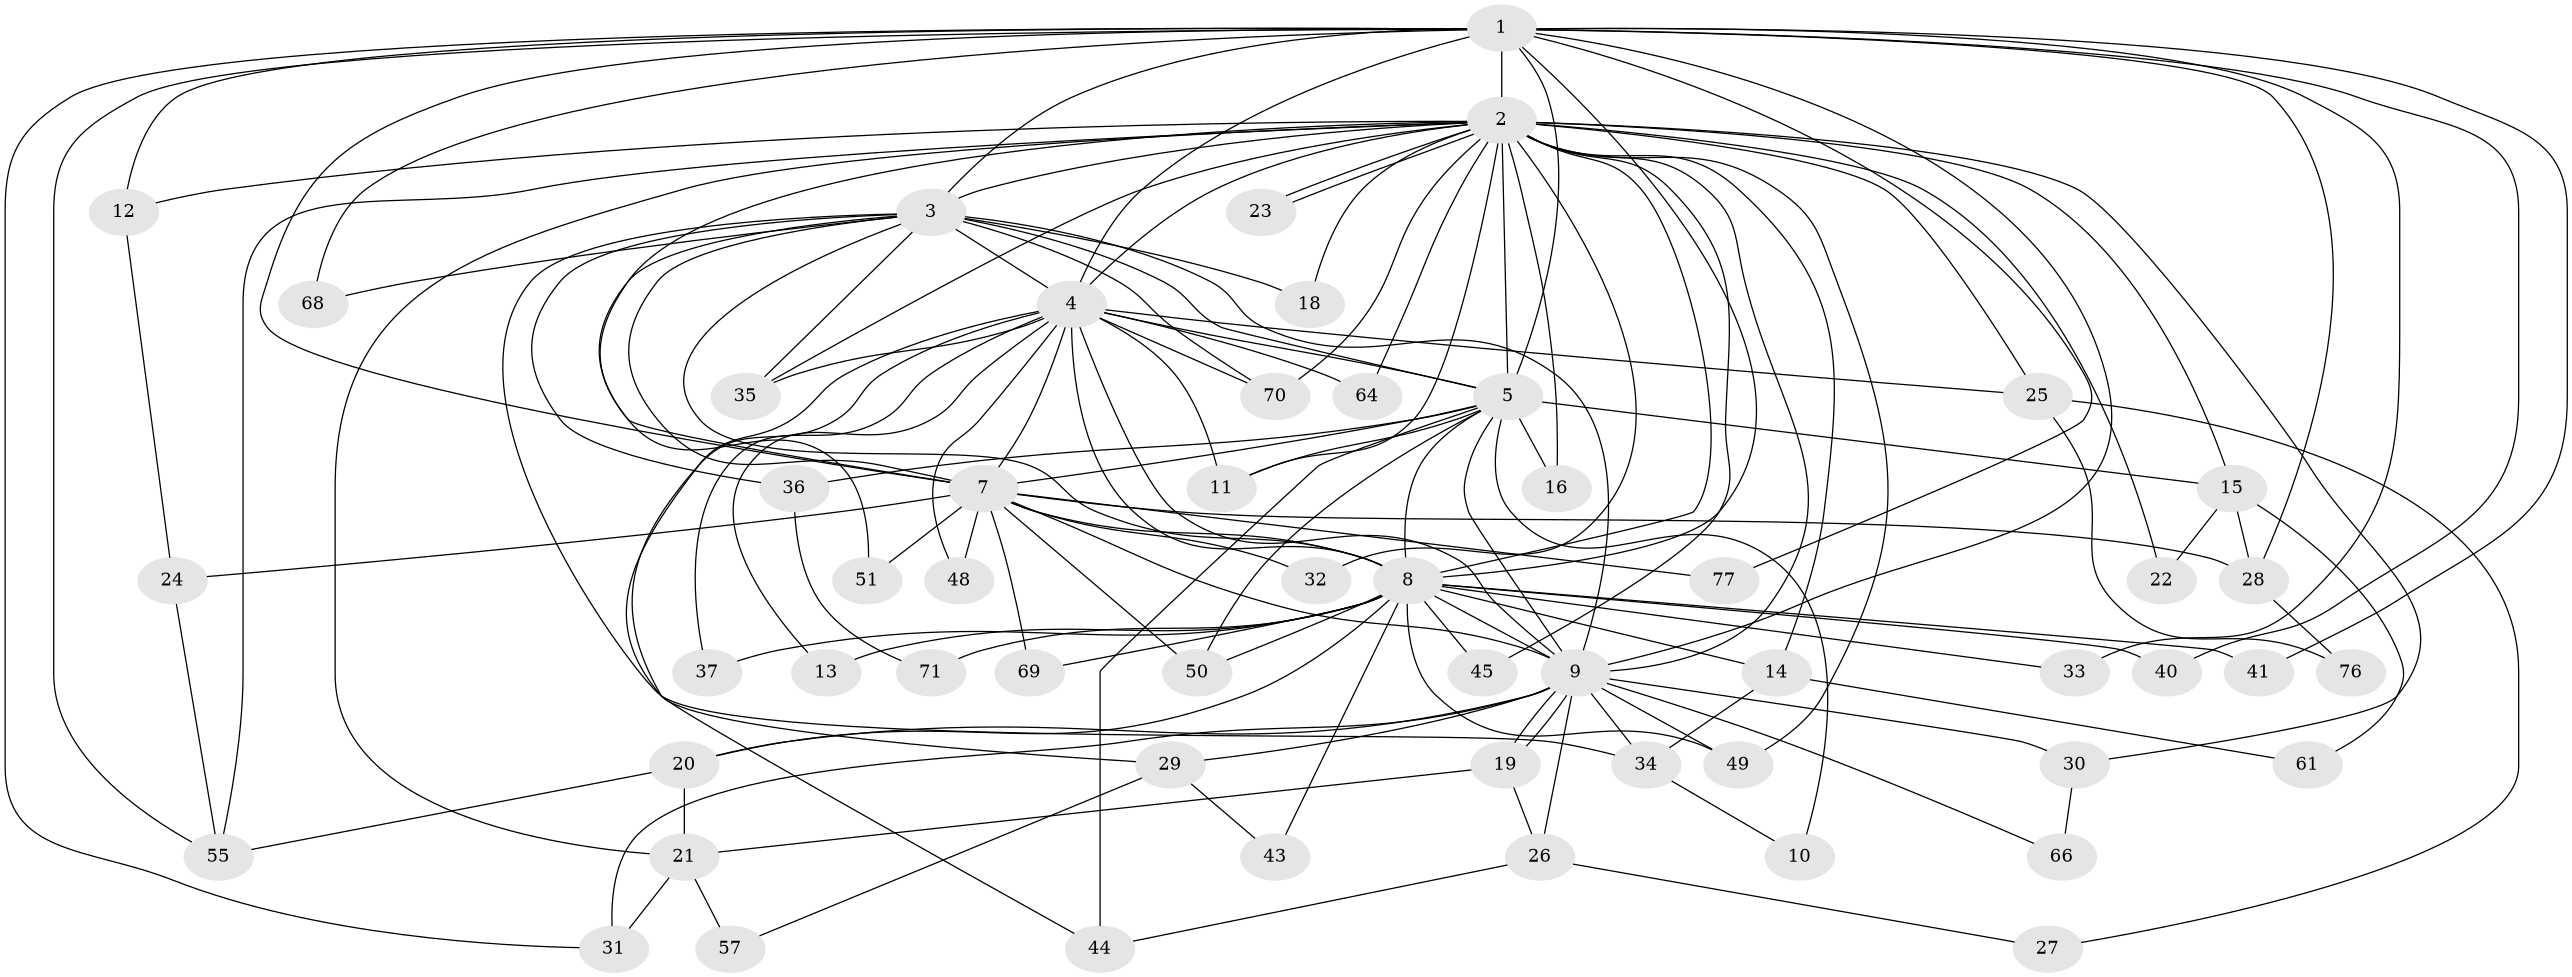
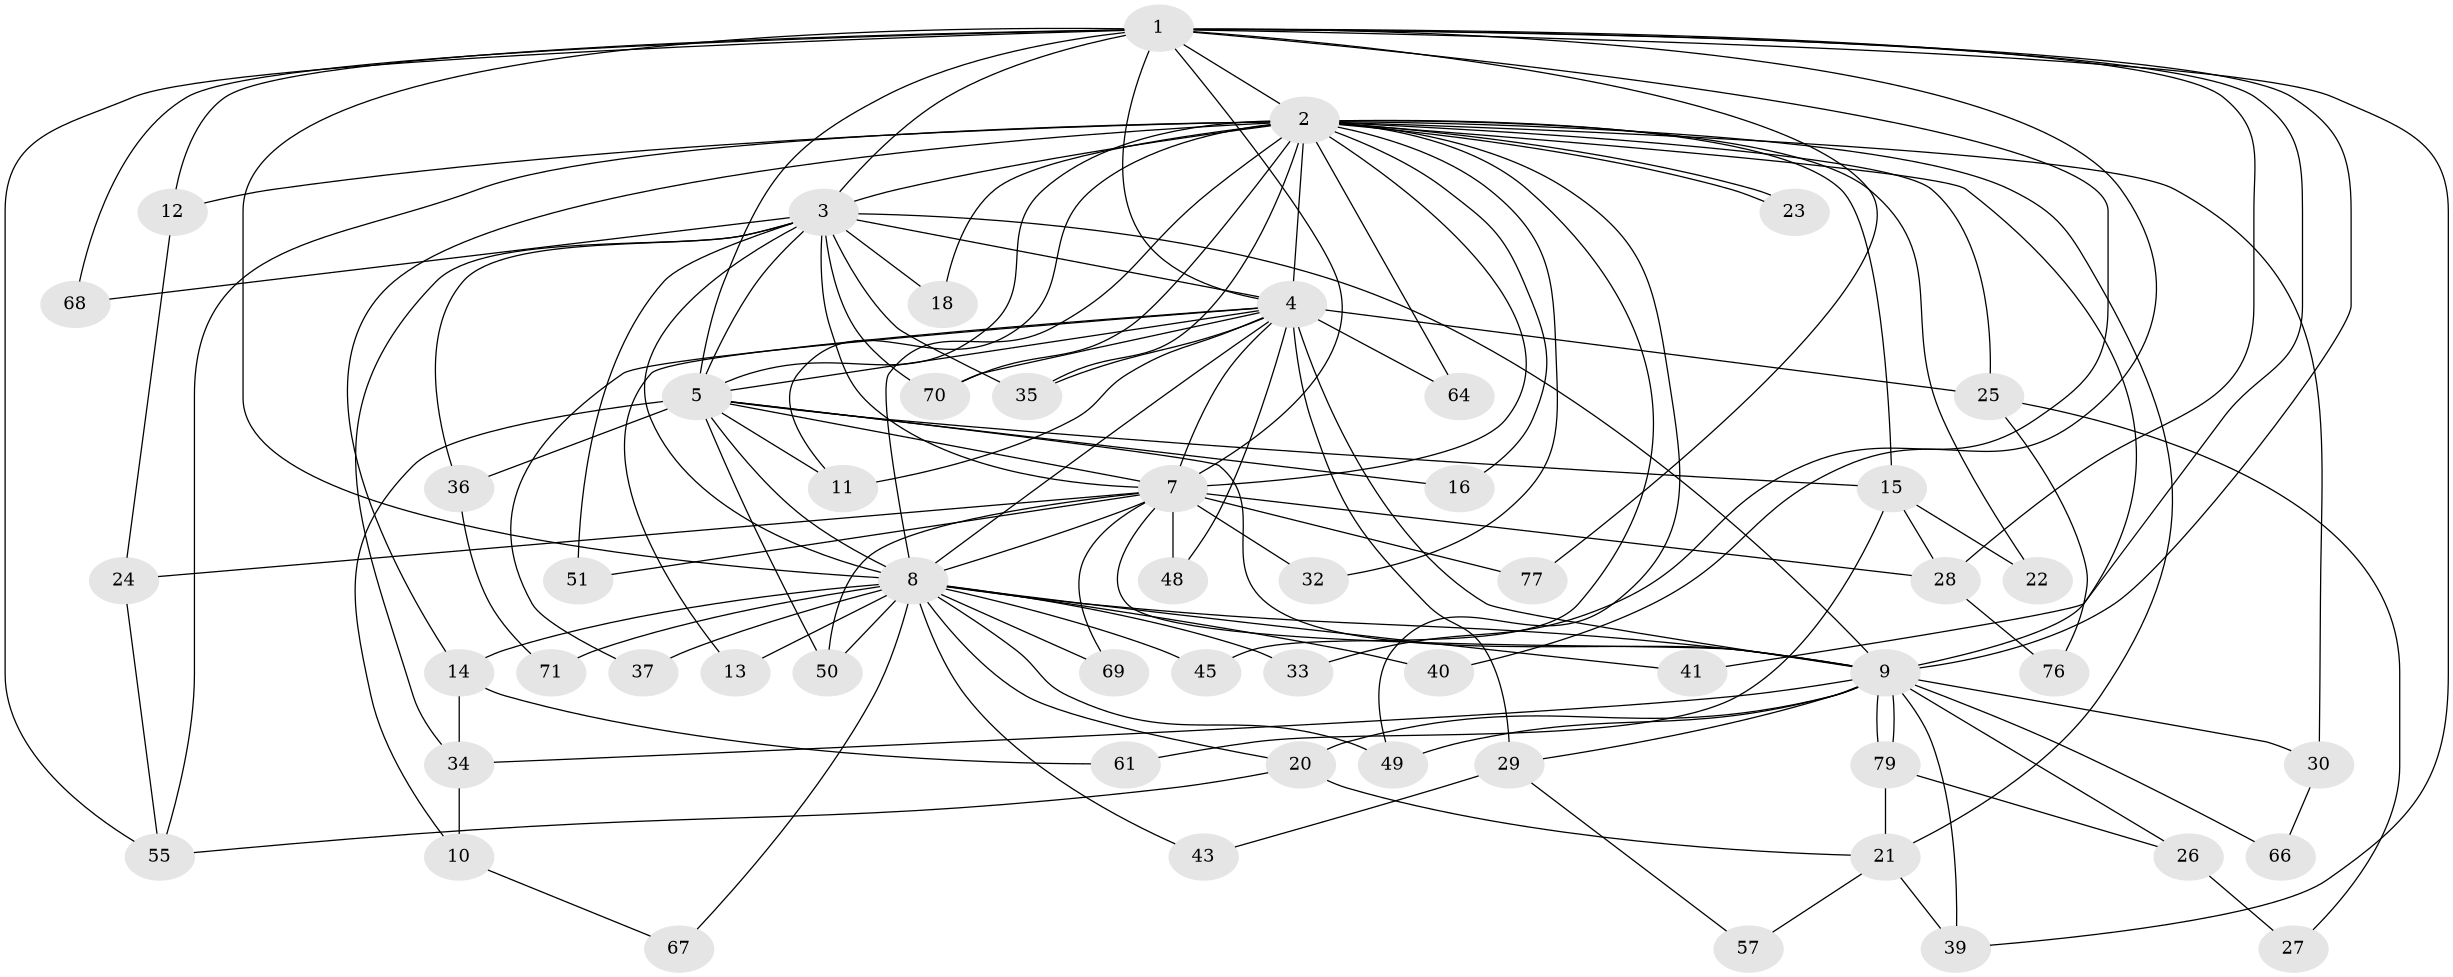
(1506, 765) -> (1885, 765)
(614, 949) -> (1956, 949)
none -> (679, 949)
(1100, 949) -> none
